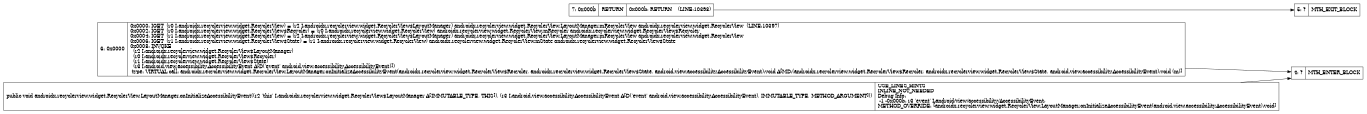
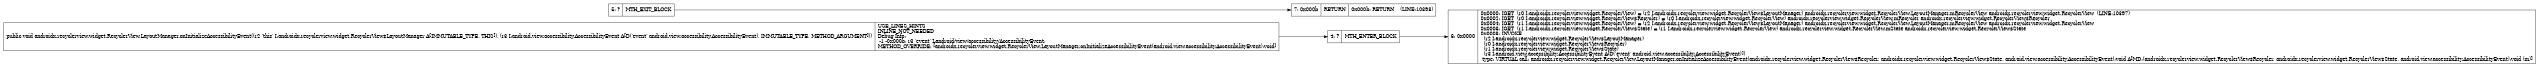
(1002, 10) -> (981, 10)
(1236, 70) -> (1422, 37)
